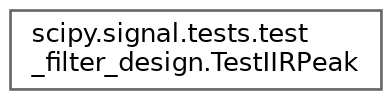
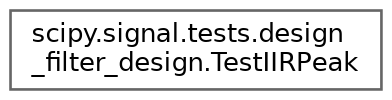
(196, 50) -> (196, 50)
